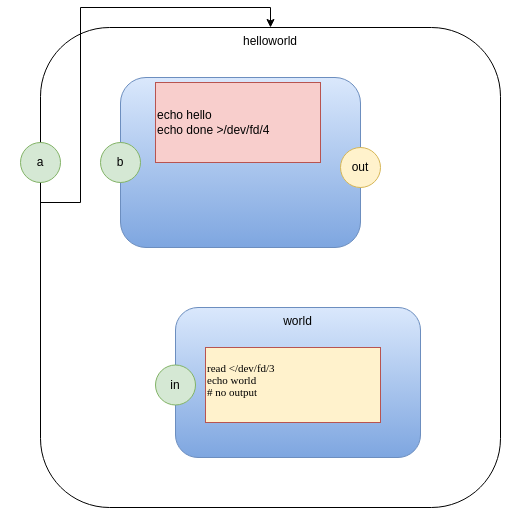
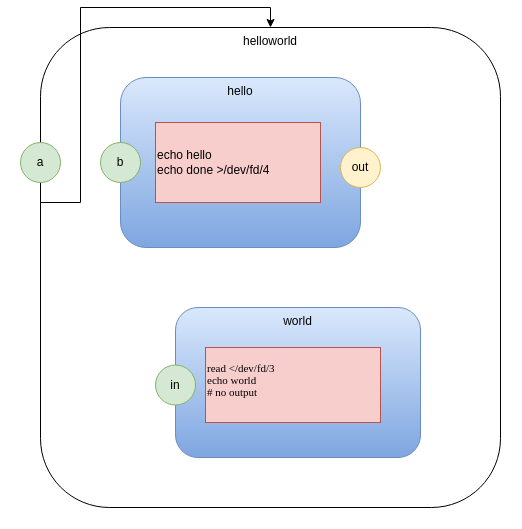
(238, 123) -> (238, 163)
(293, 385) -> (293, 385)
